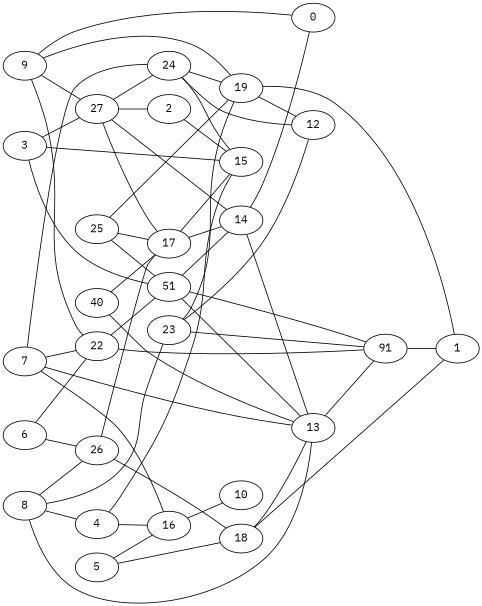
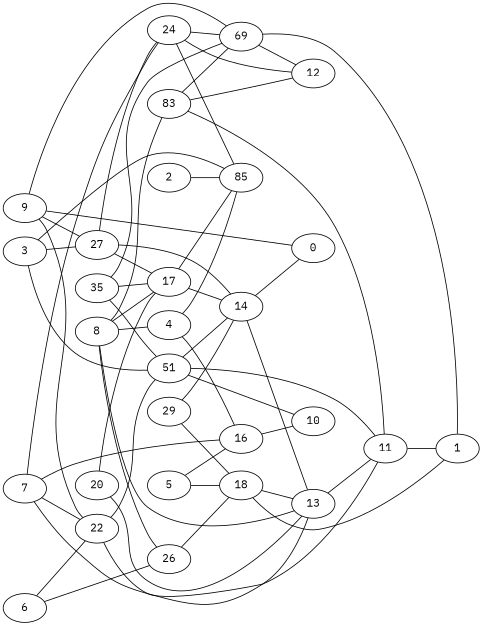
(241, 88) -> (241, 37)
(133, 109) -> none
(241, 162) -> (241, 178)
(97, 229) -> (97, 288)
(97, 303) -> (97, 485)
(169, 330) -> (169, 104)
(125, 344) -> (133, 307)
(385, 349) -> (385, 449)
(244, 360) -> (241, 395)
none -> (169, 412)
